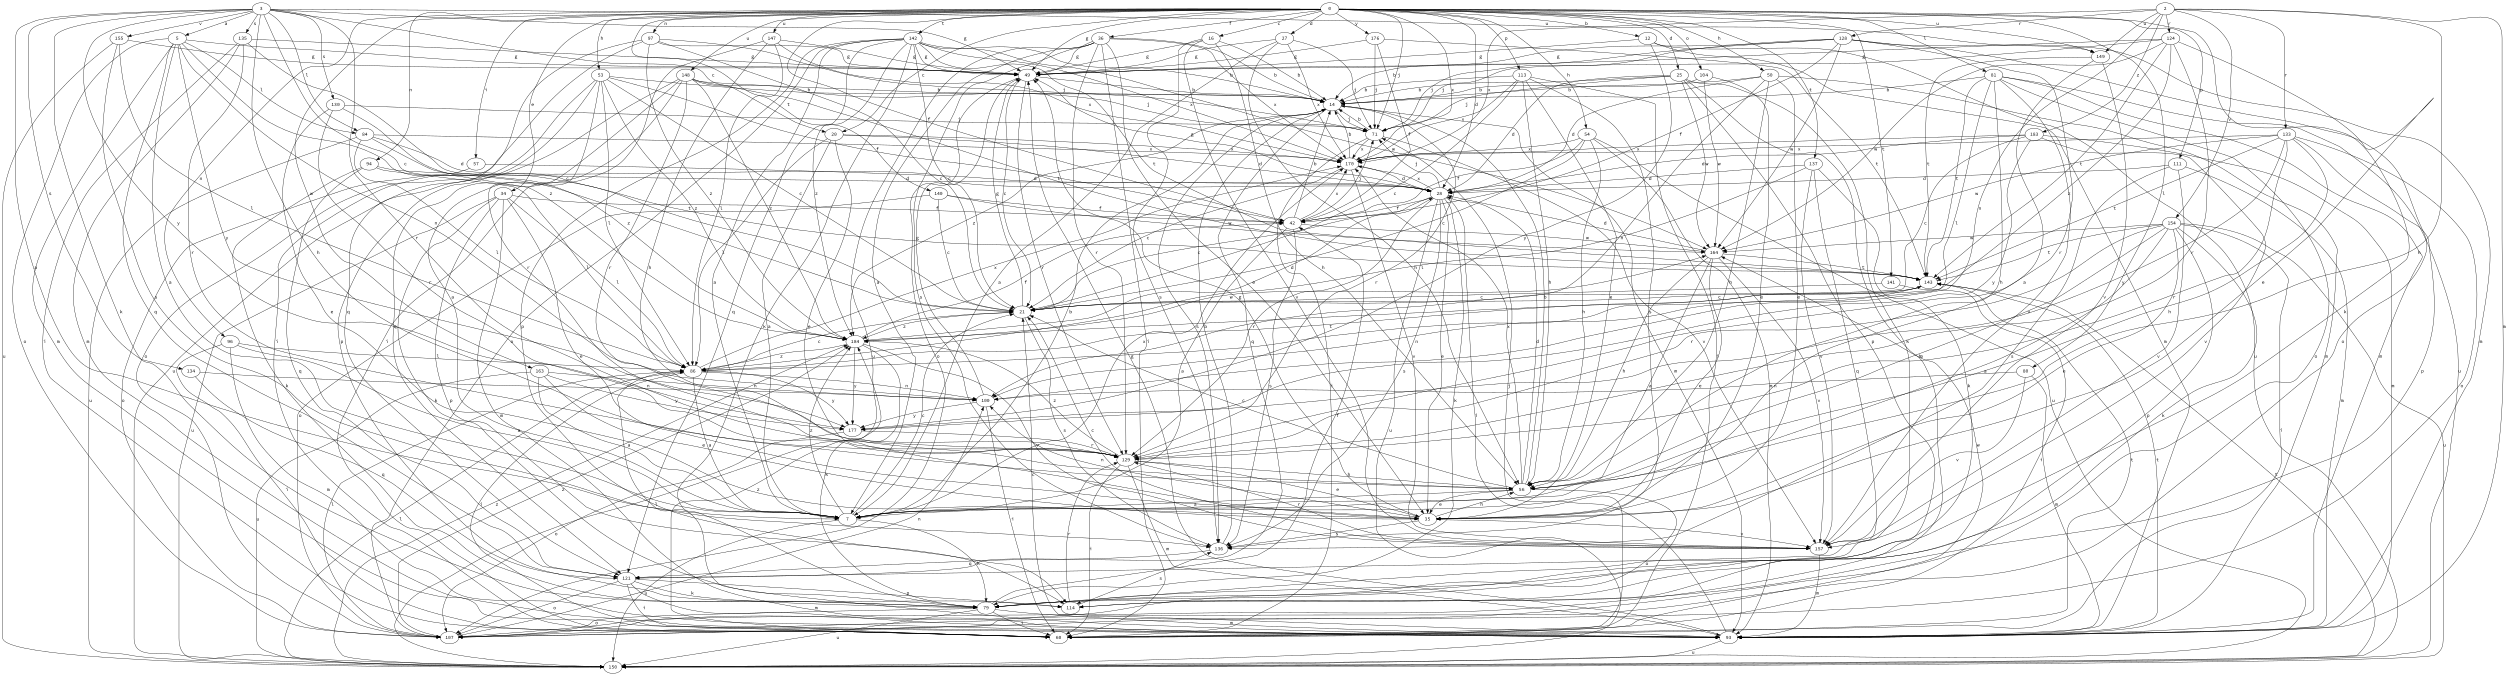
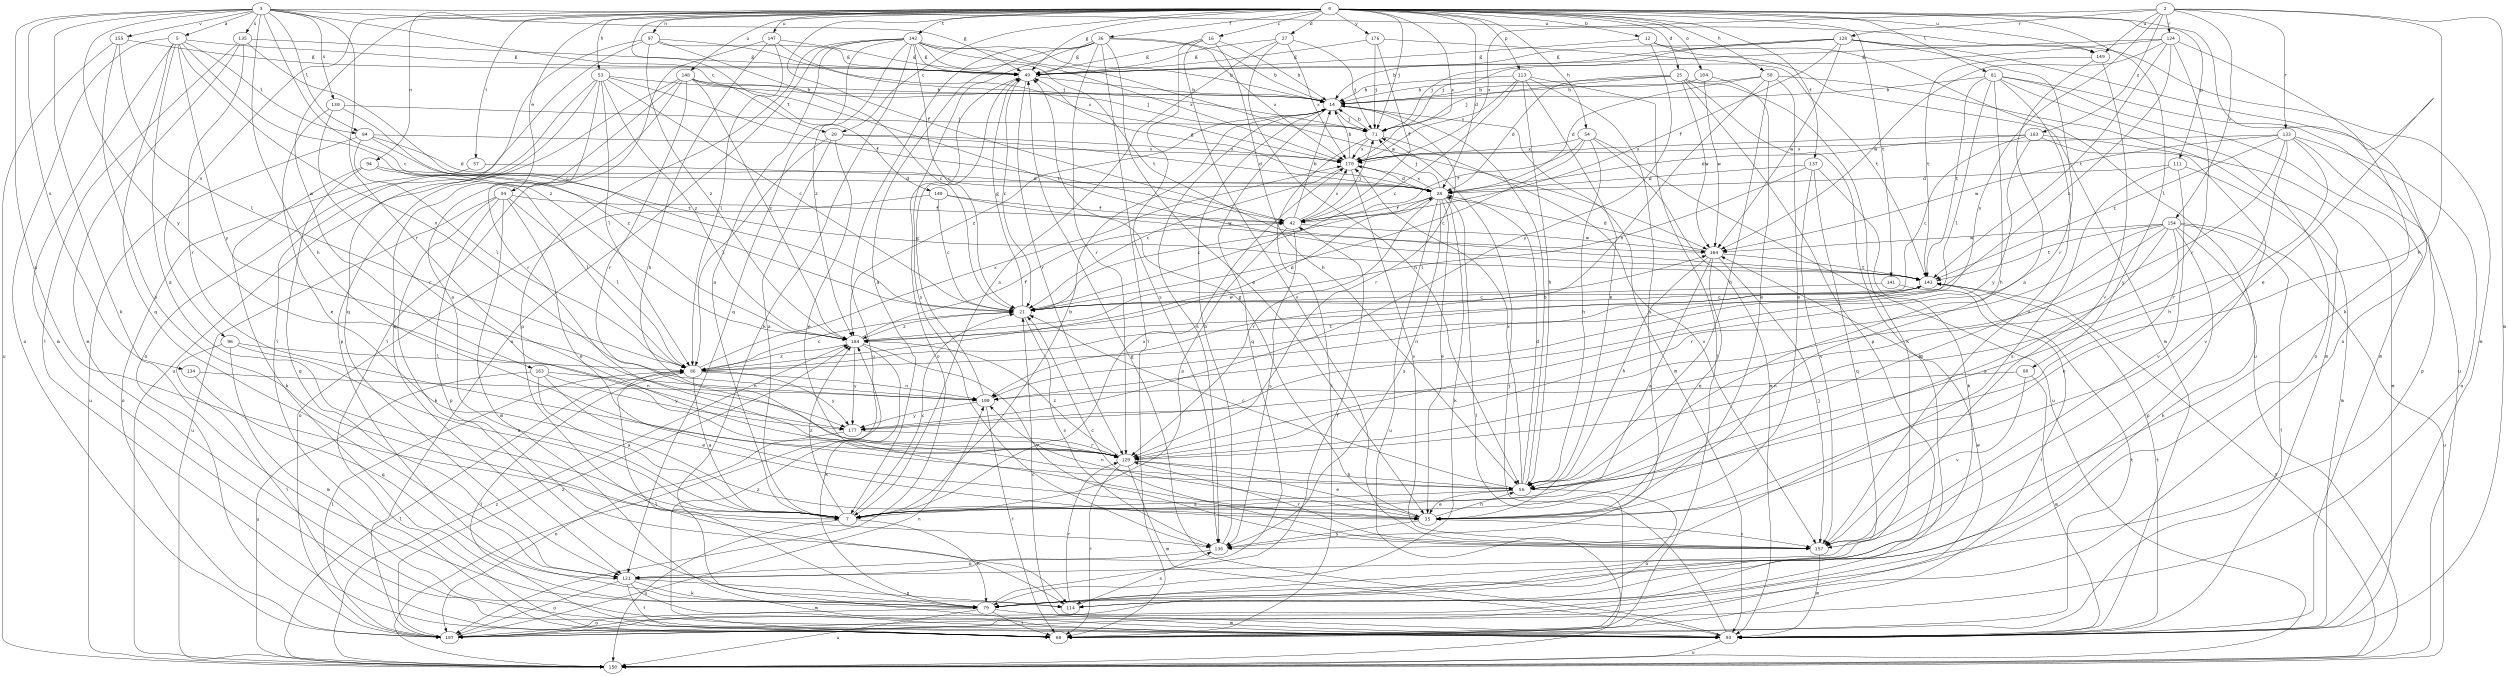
(1819, 401) -> (1819, 401)
